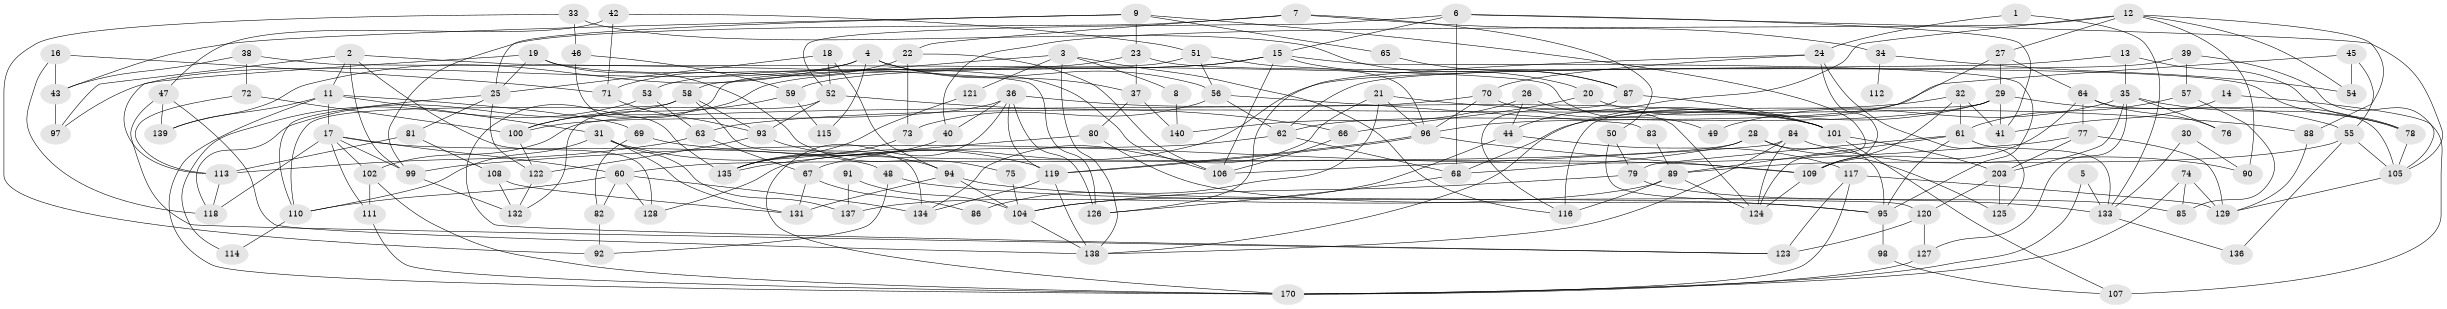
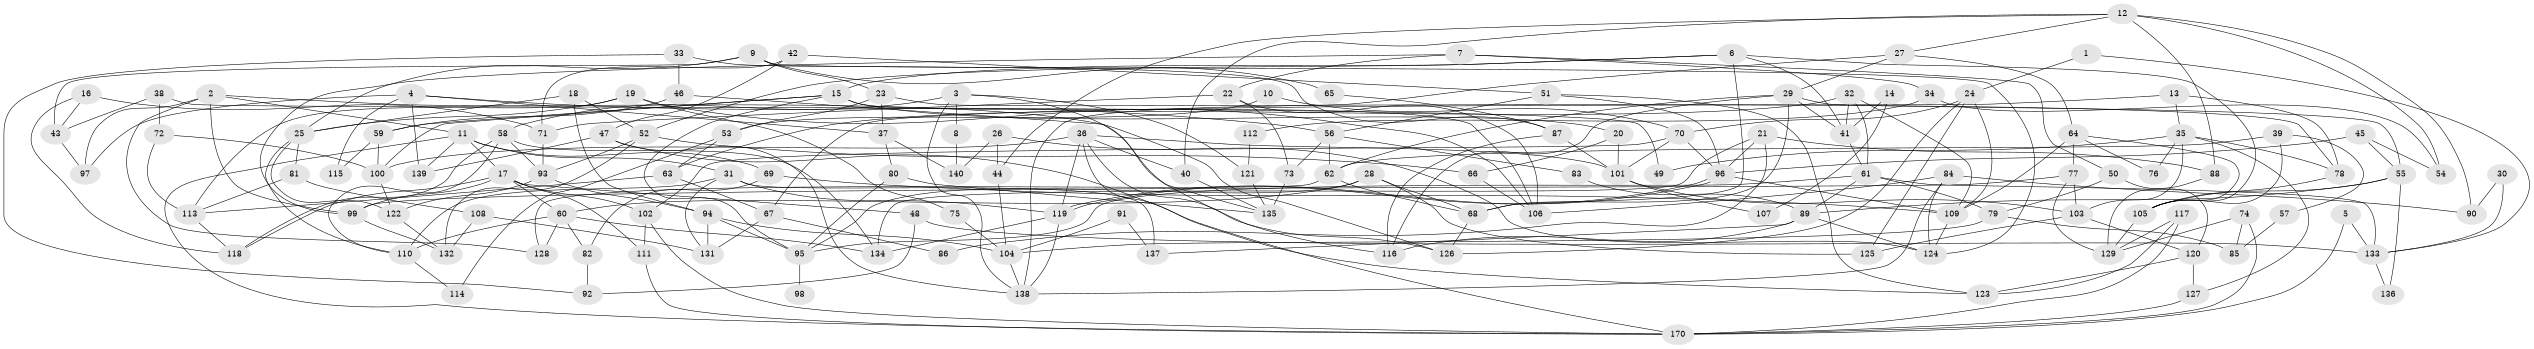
none -> (1268, 94)
(2092, 110) -> (1857, 157)
(1666, 148) -> none
none -> (1249, 154)
(1999, 174) -> (2077, 214)
(1996, 284) -> none
